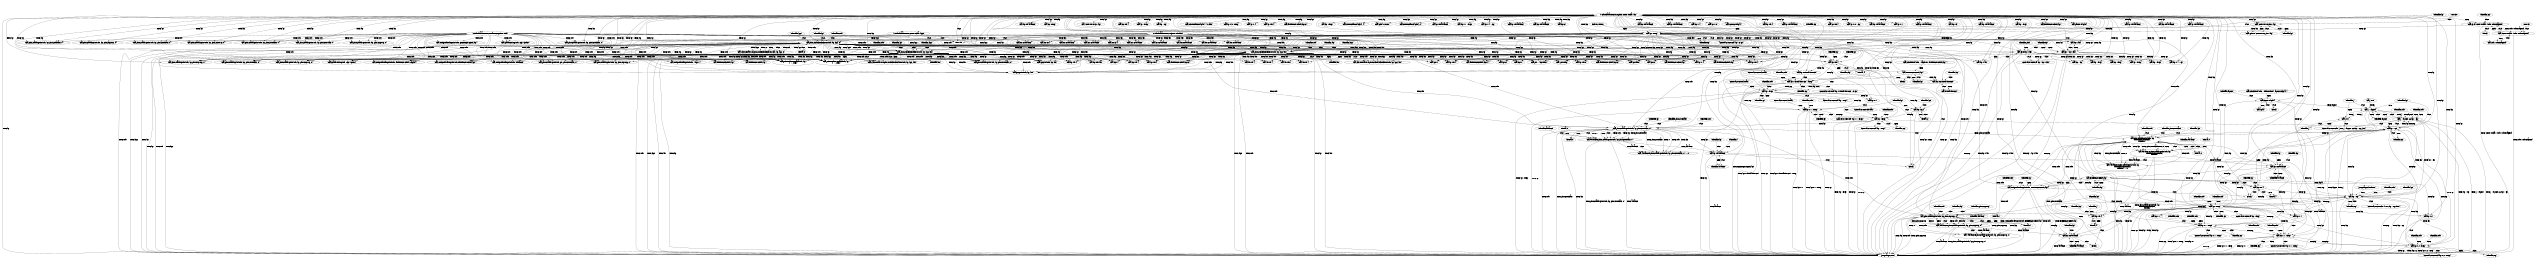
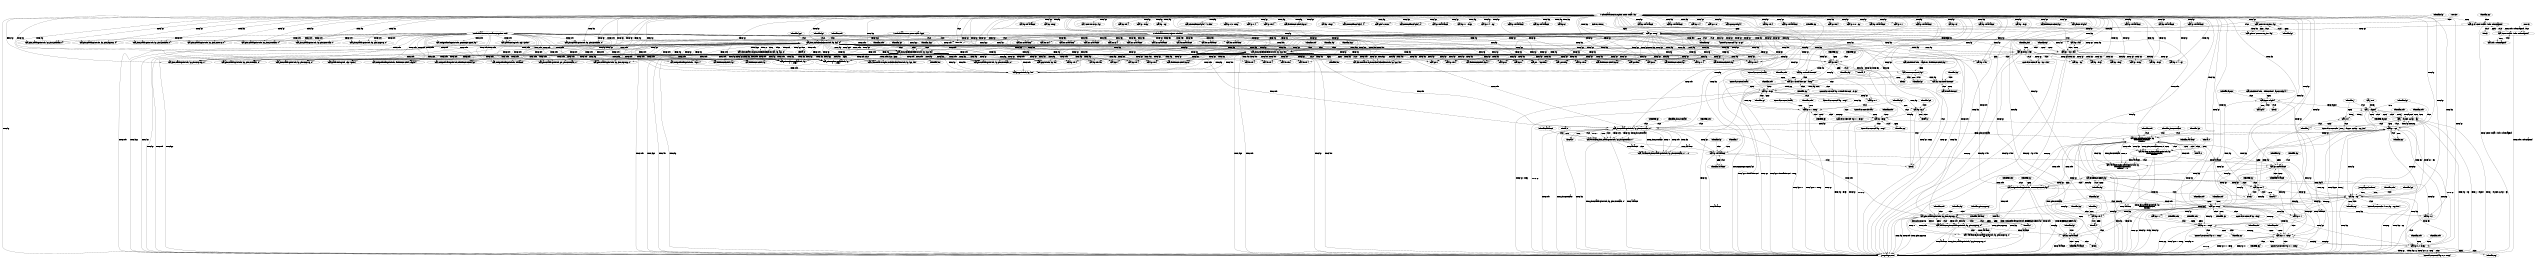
(1400, 16) -> (1398, 16)
(425, 71) -> (851, 70)
